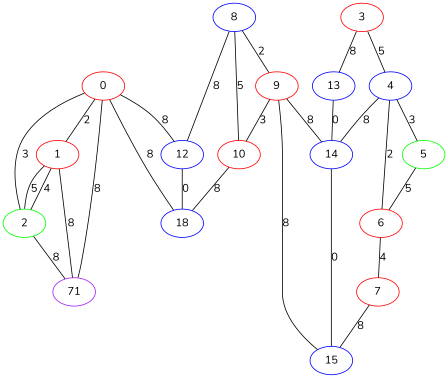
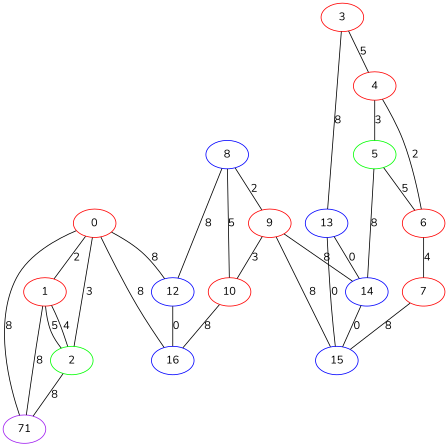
(390, 86) -> (375, 86)
(359, 119) -> (371, 223)
(182, 223) -> (173, 361)
none -> (330, 292)
